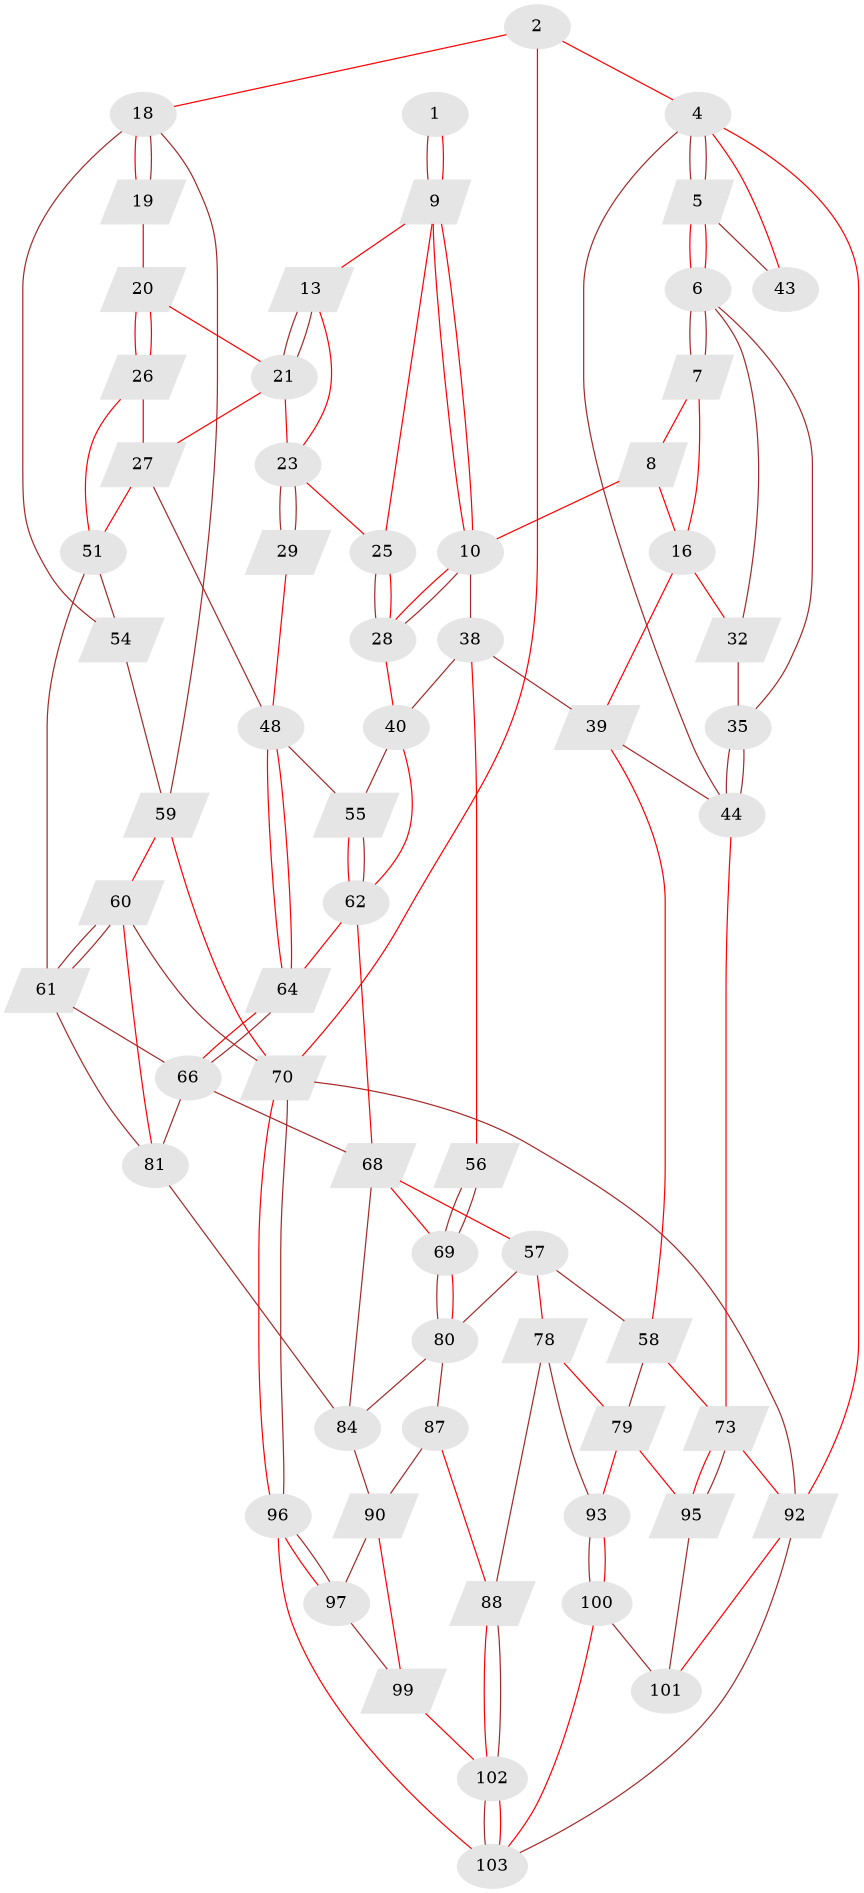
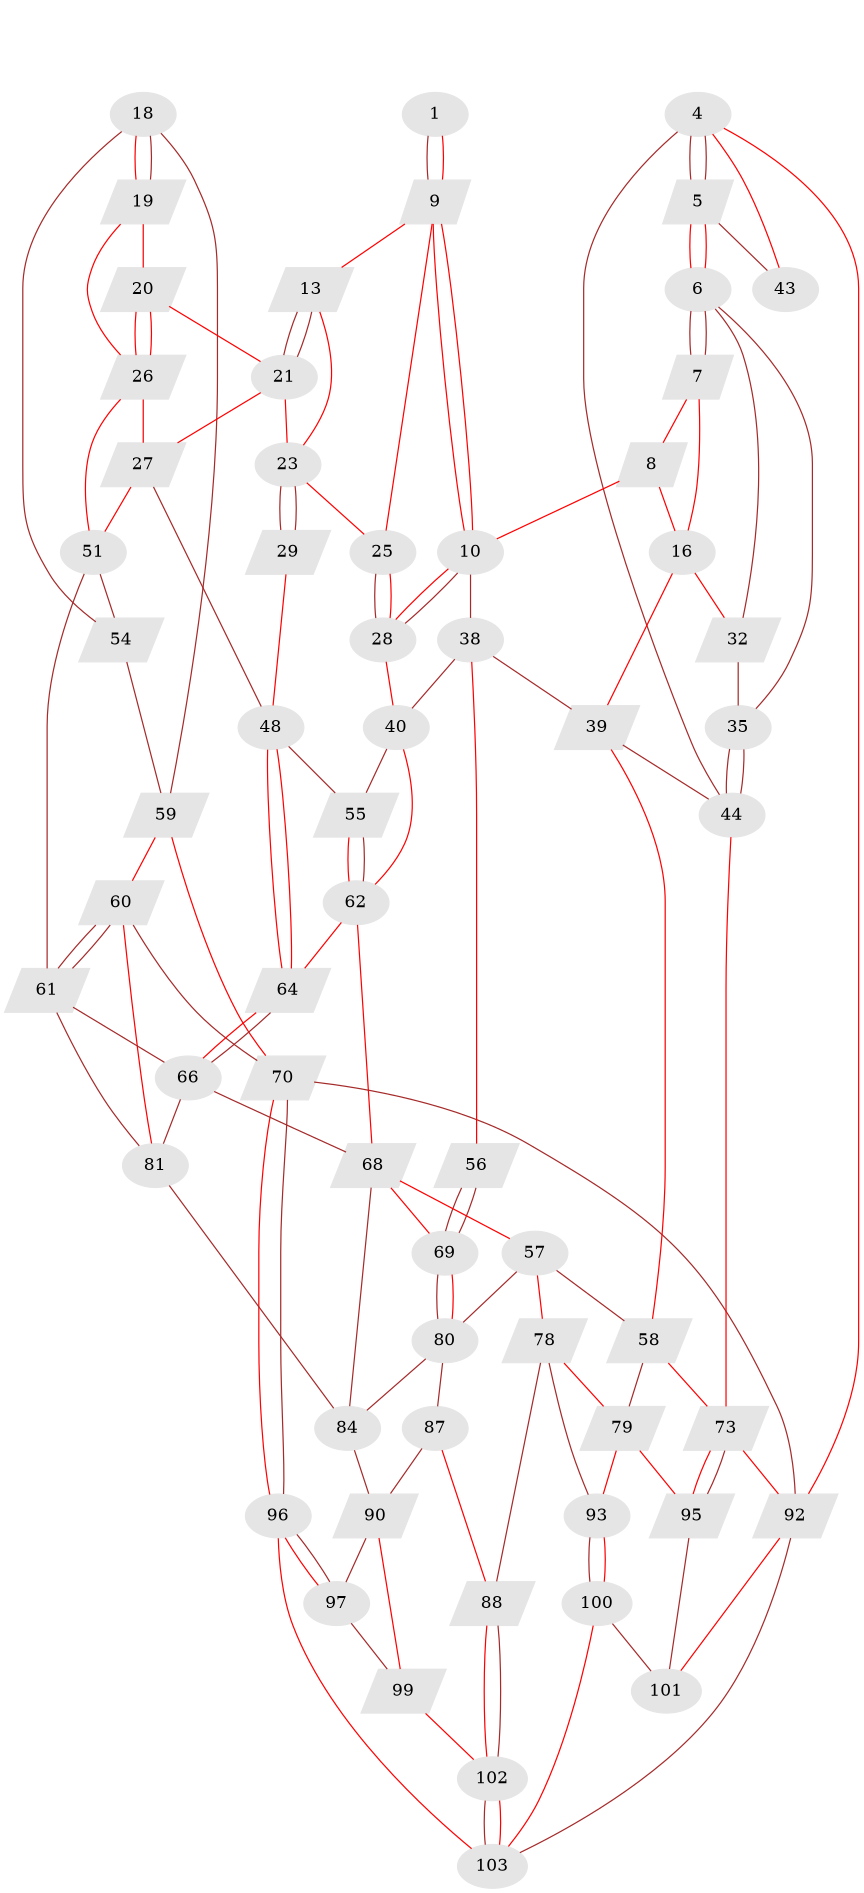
(537, 27) -> none
none -> (87, 290)
